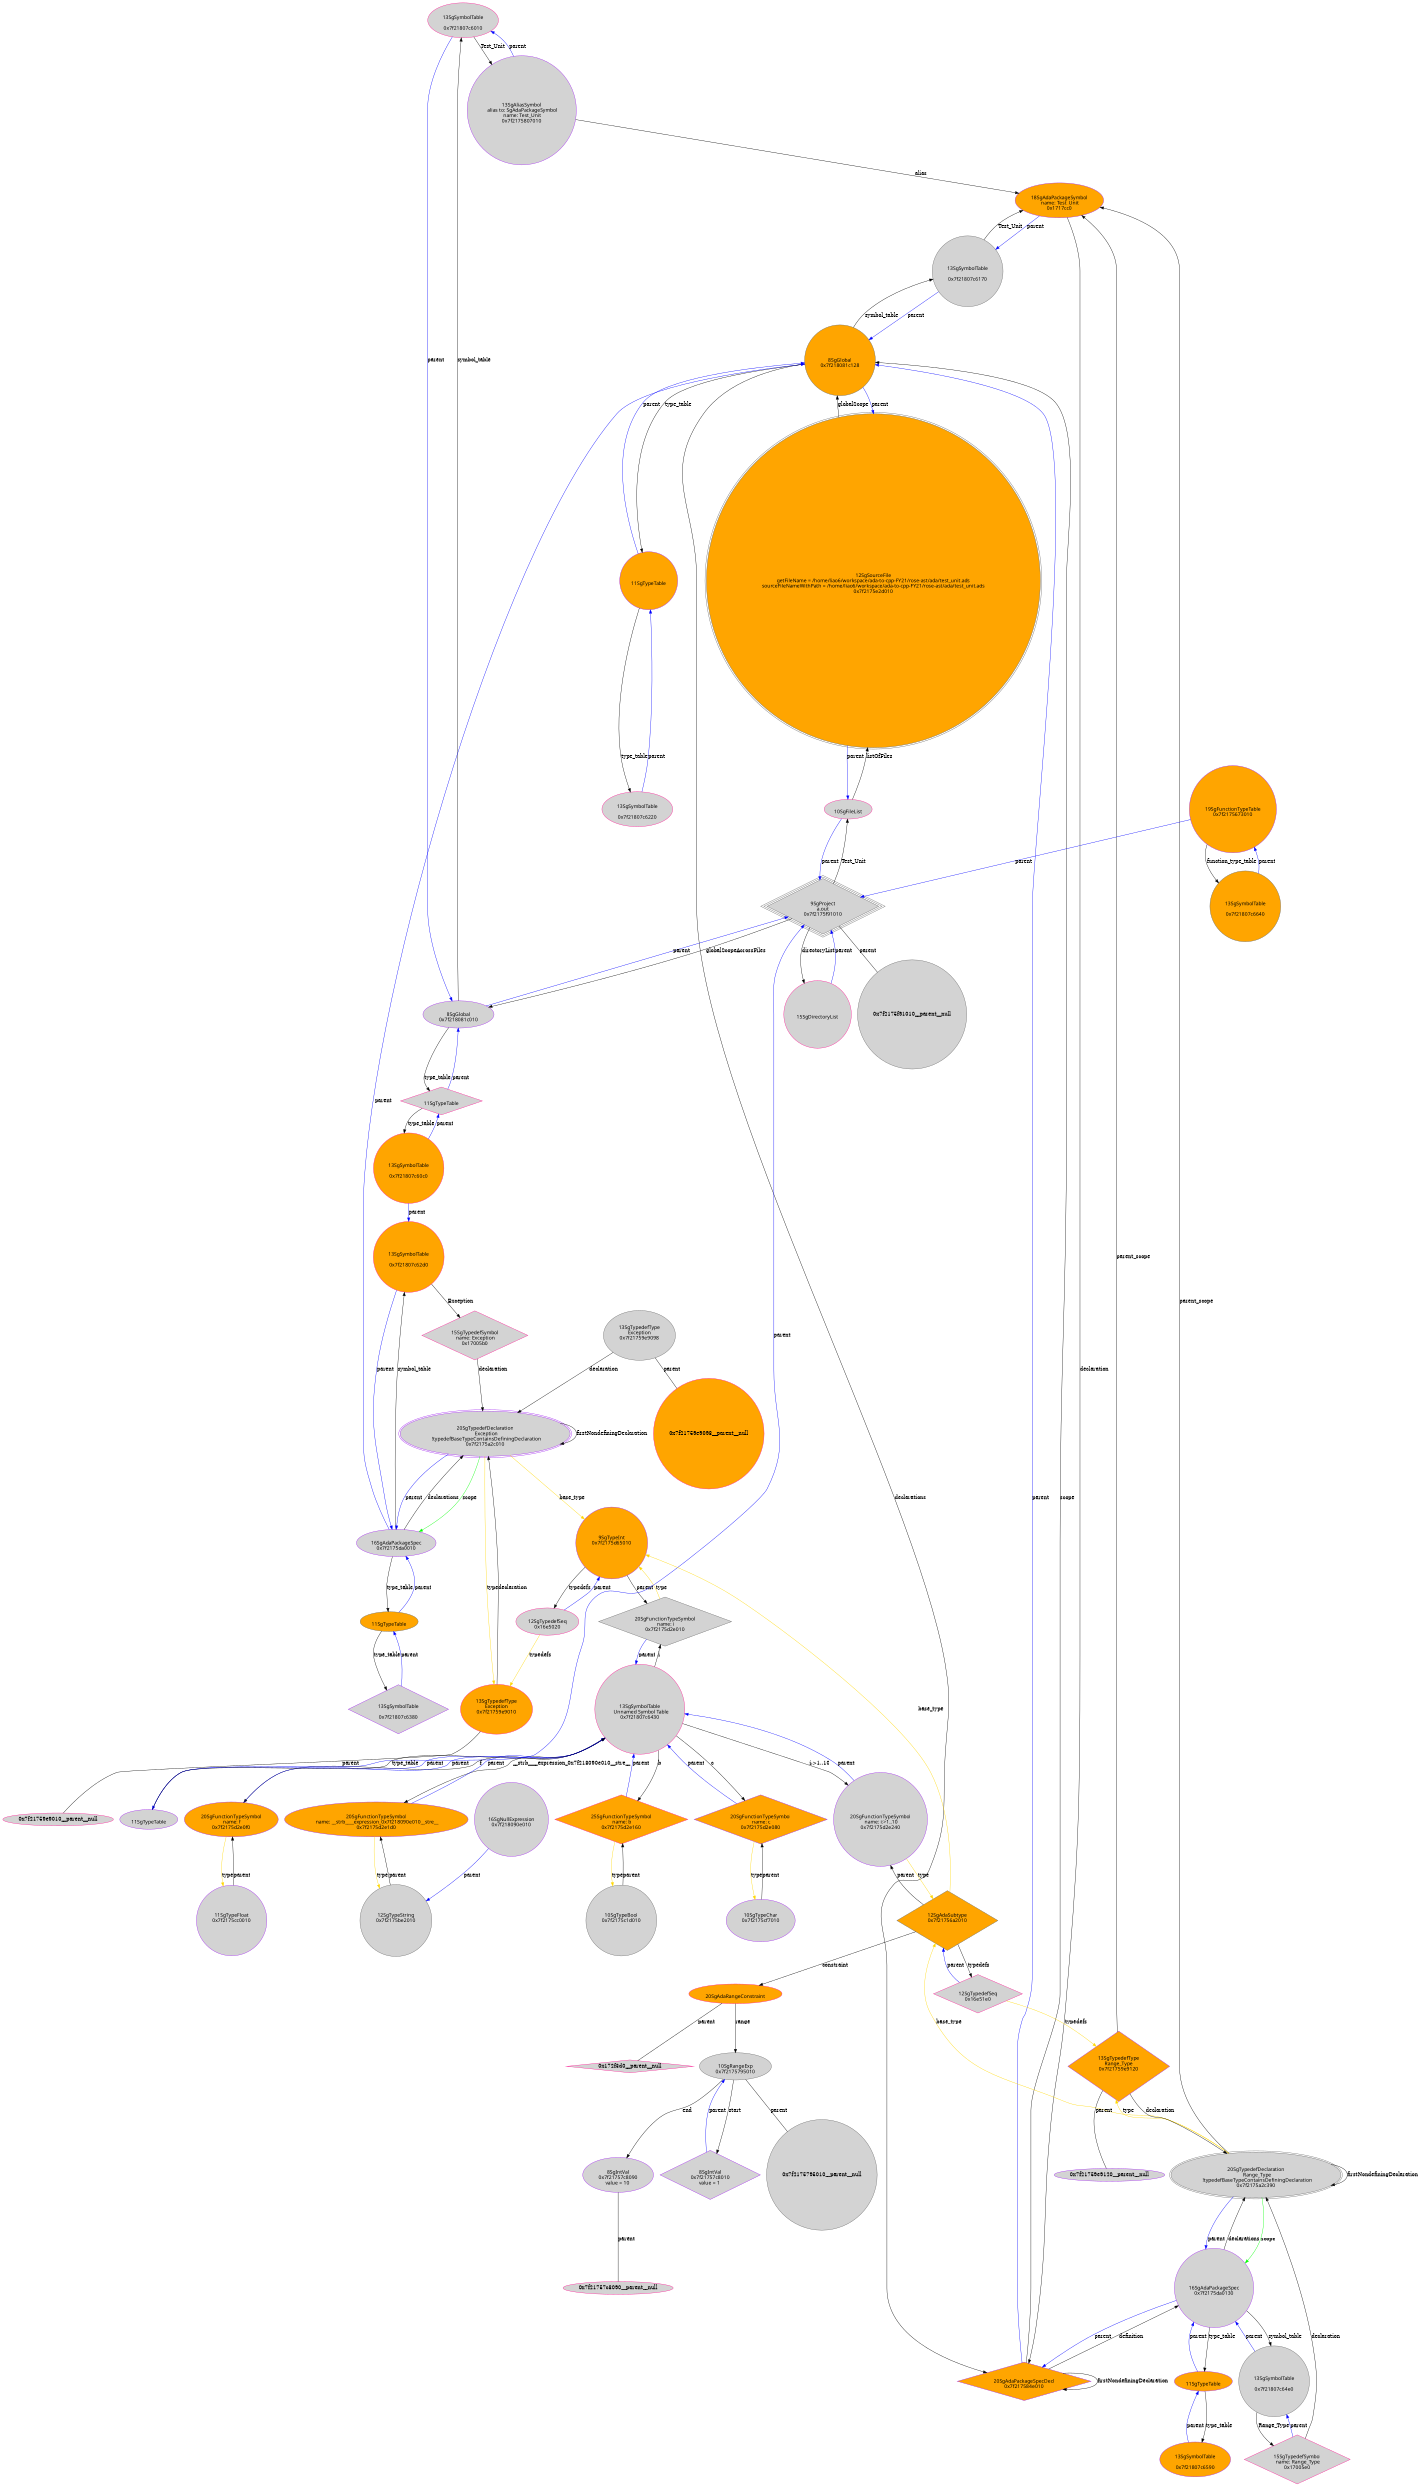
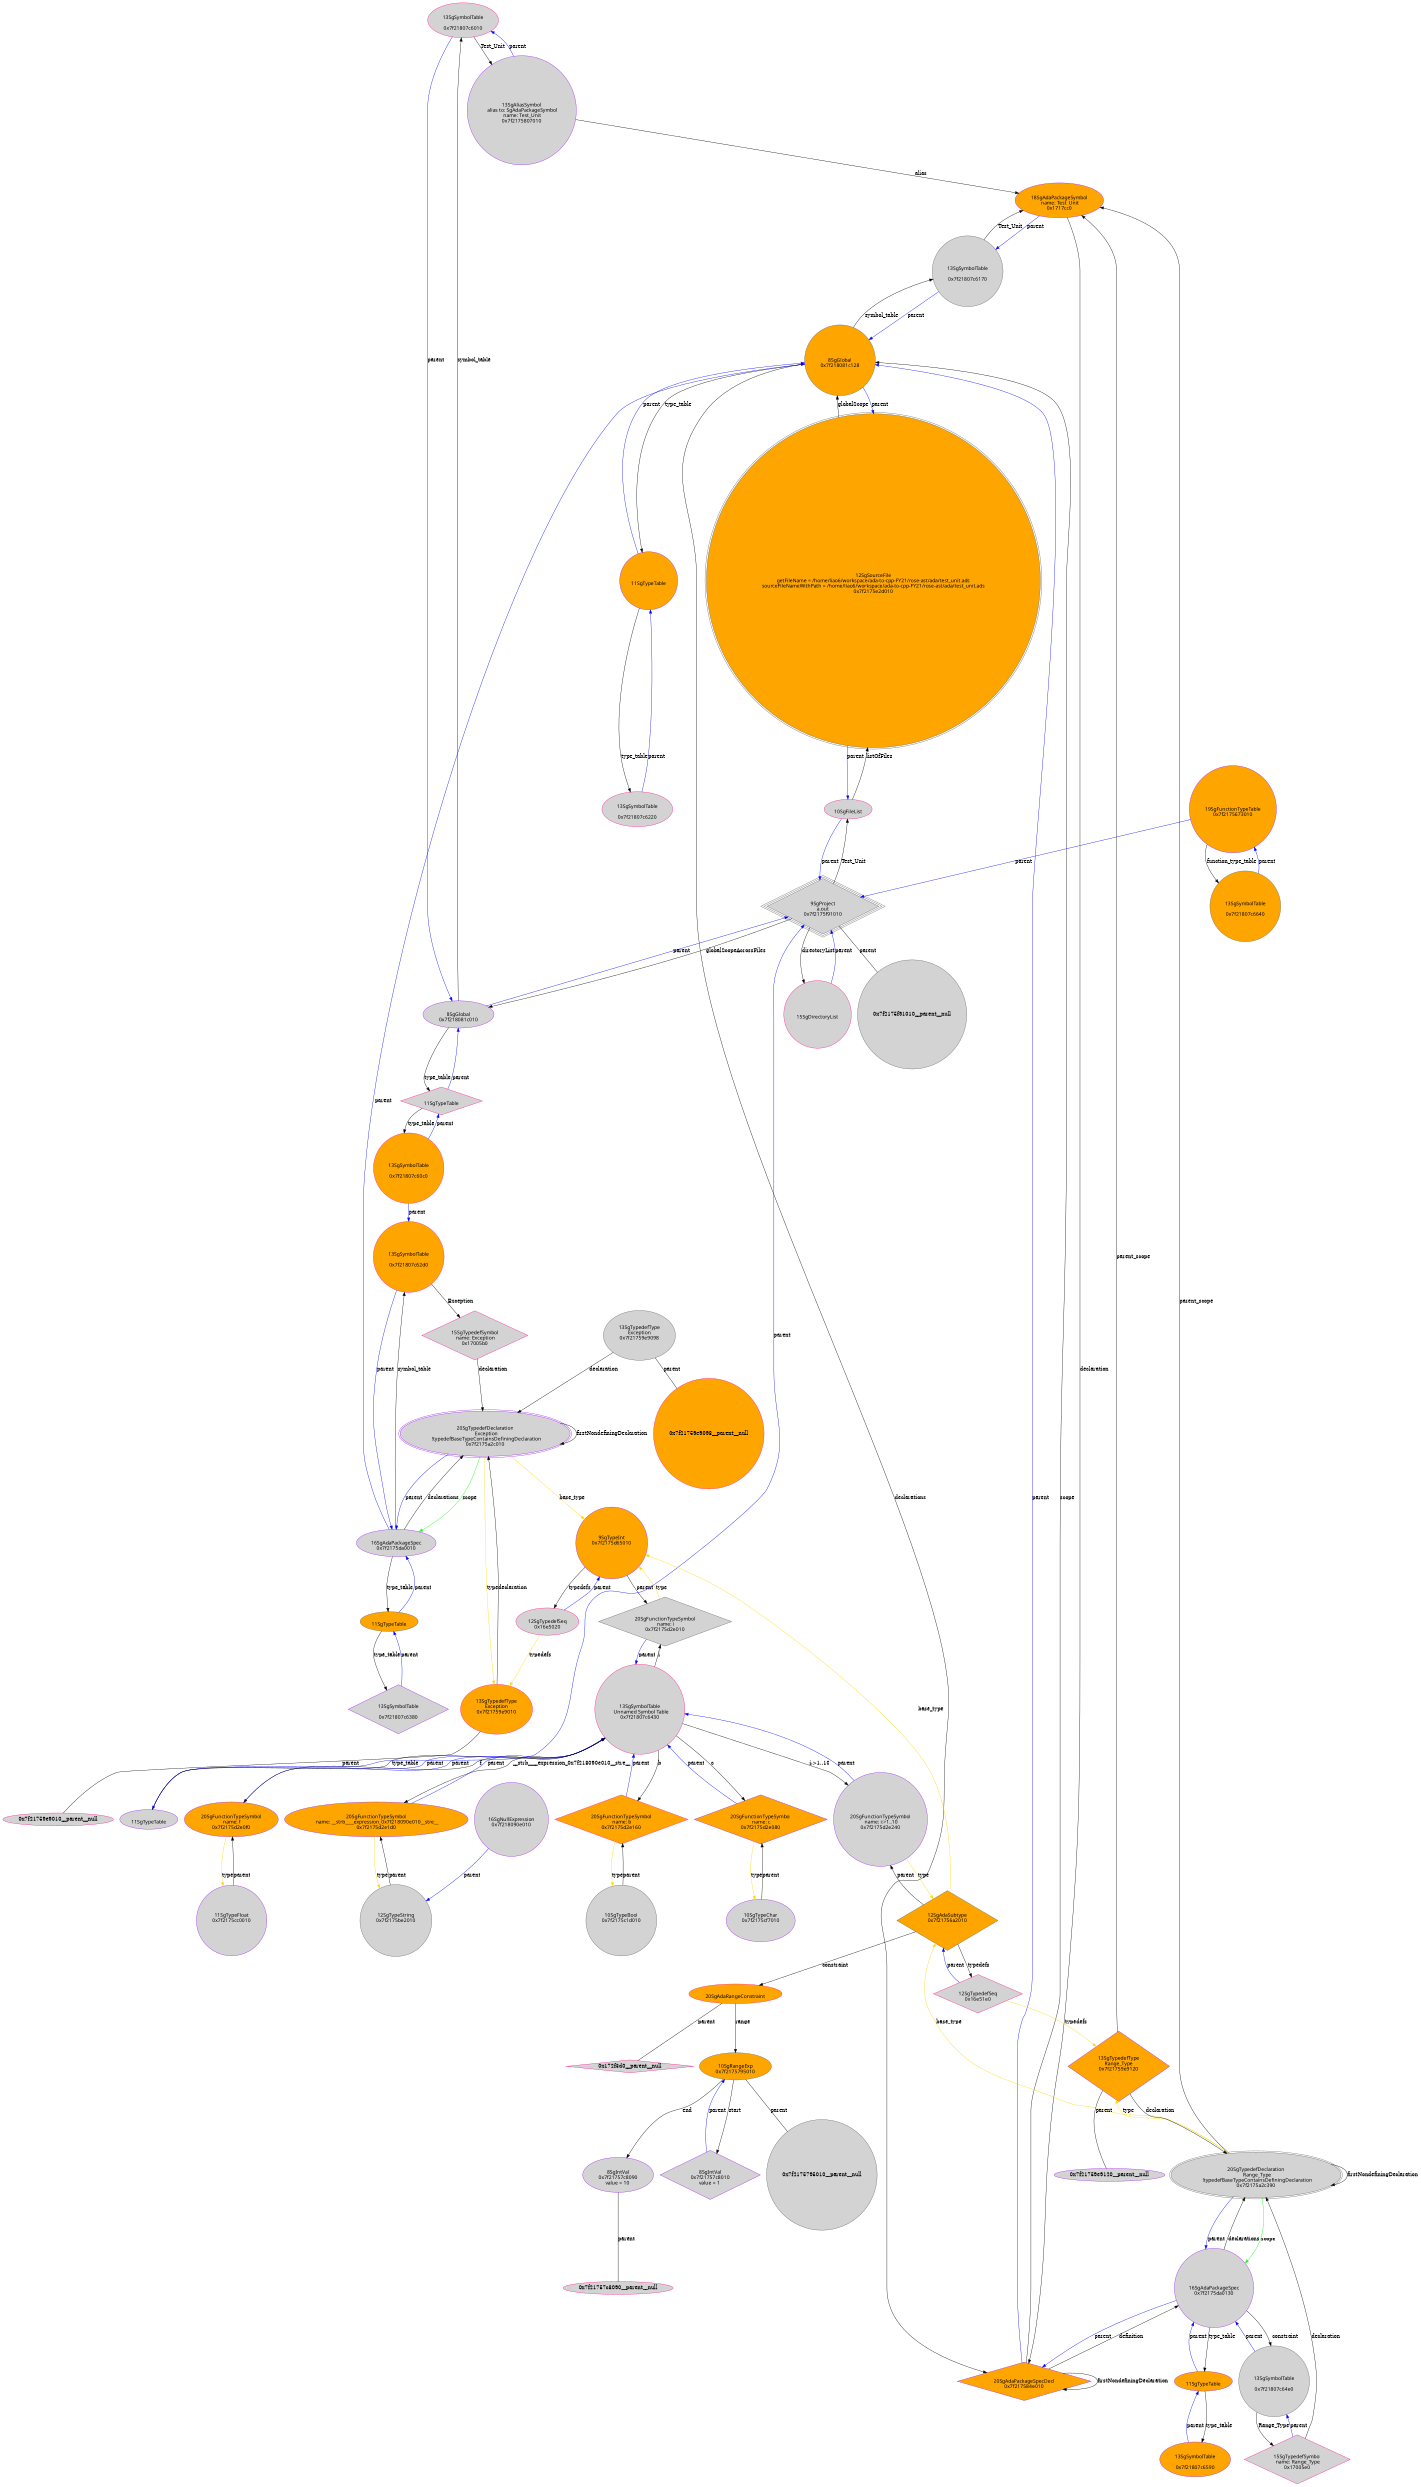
(621, 1819) -> (621, 1819)
(735, 2066) -> (735, 2066)
(1285, 2337) -> (1285, 2337)
